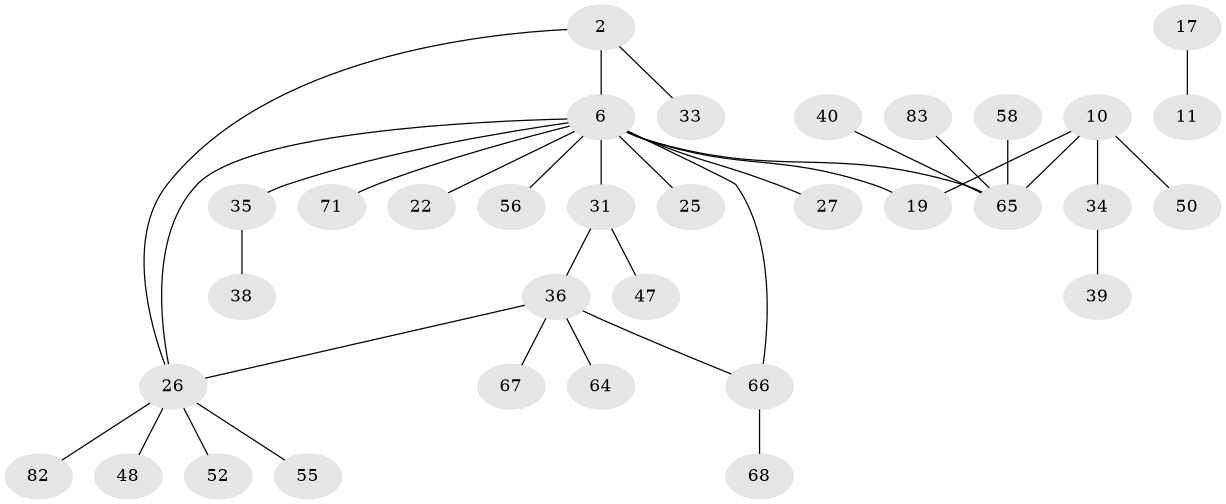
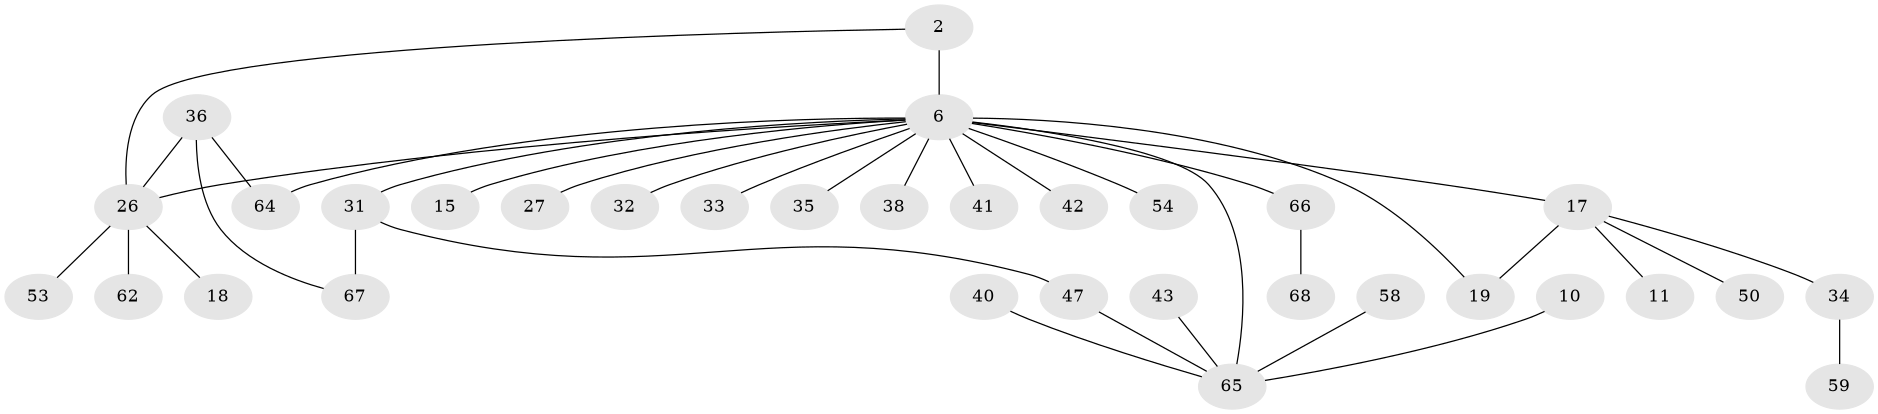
(646, 72) -> (825, 159)
(918, 117) -> (1164, 297)
none -> (642, 129)
none -> (1230, 155)
(1017, 158) -> (1529, 252)
(1098, 162) -> (1712, 246)
(1142, 162) -> (1664, 252)
(332, 207) -> (984, 207)
(422, 207) -> (1074, 207)
(511, 207) -> (1164, 207)
none -> (625, 207)
(691, 207) -> (445, 207)
(242, 252) -> (917, 162)
(579, 252) -> (355, 252)
(1098, 297) -> (1840, 387)
none -> (1153, 342)
(657, 343) -> none
(39, 476) -> (128, 297)
(128, 476) -> (218, 297)
(218, 476) -> (39, 297)
(308, 476) -> none
